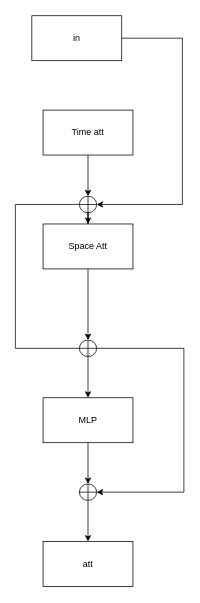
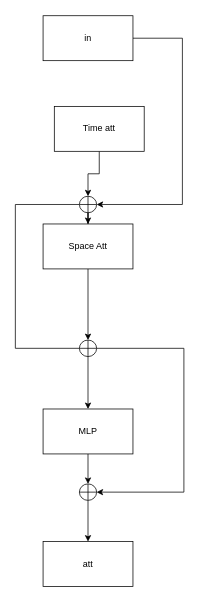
(77, 38) -> (88, 38)
(88, 132) -> (99, 129)
(88, 420) -> (88, 432)
